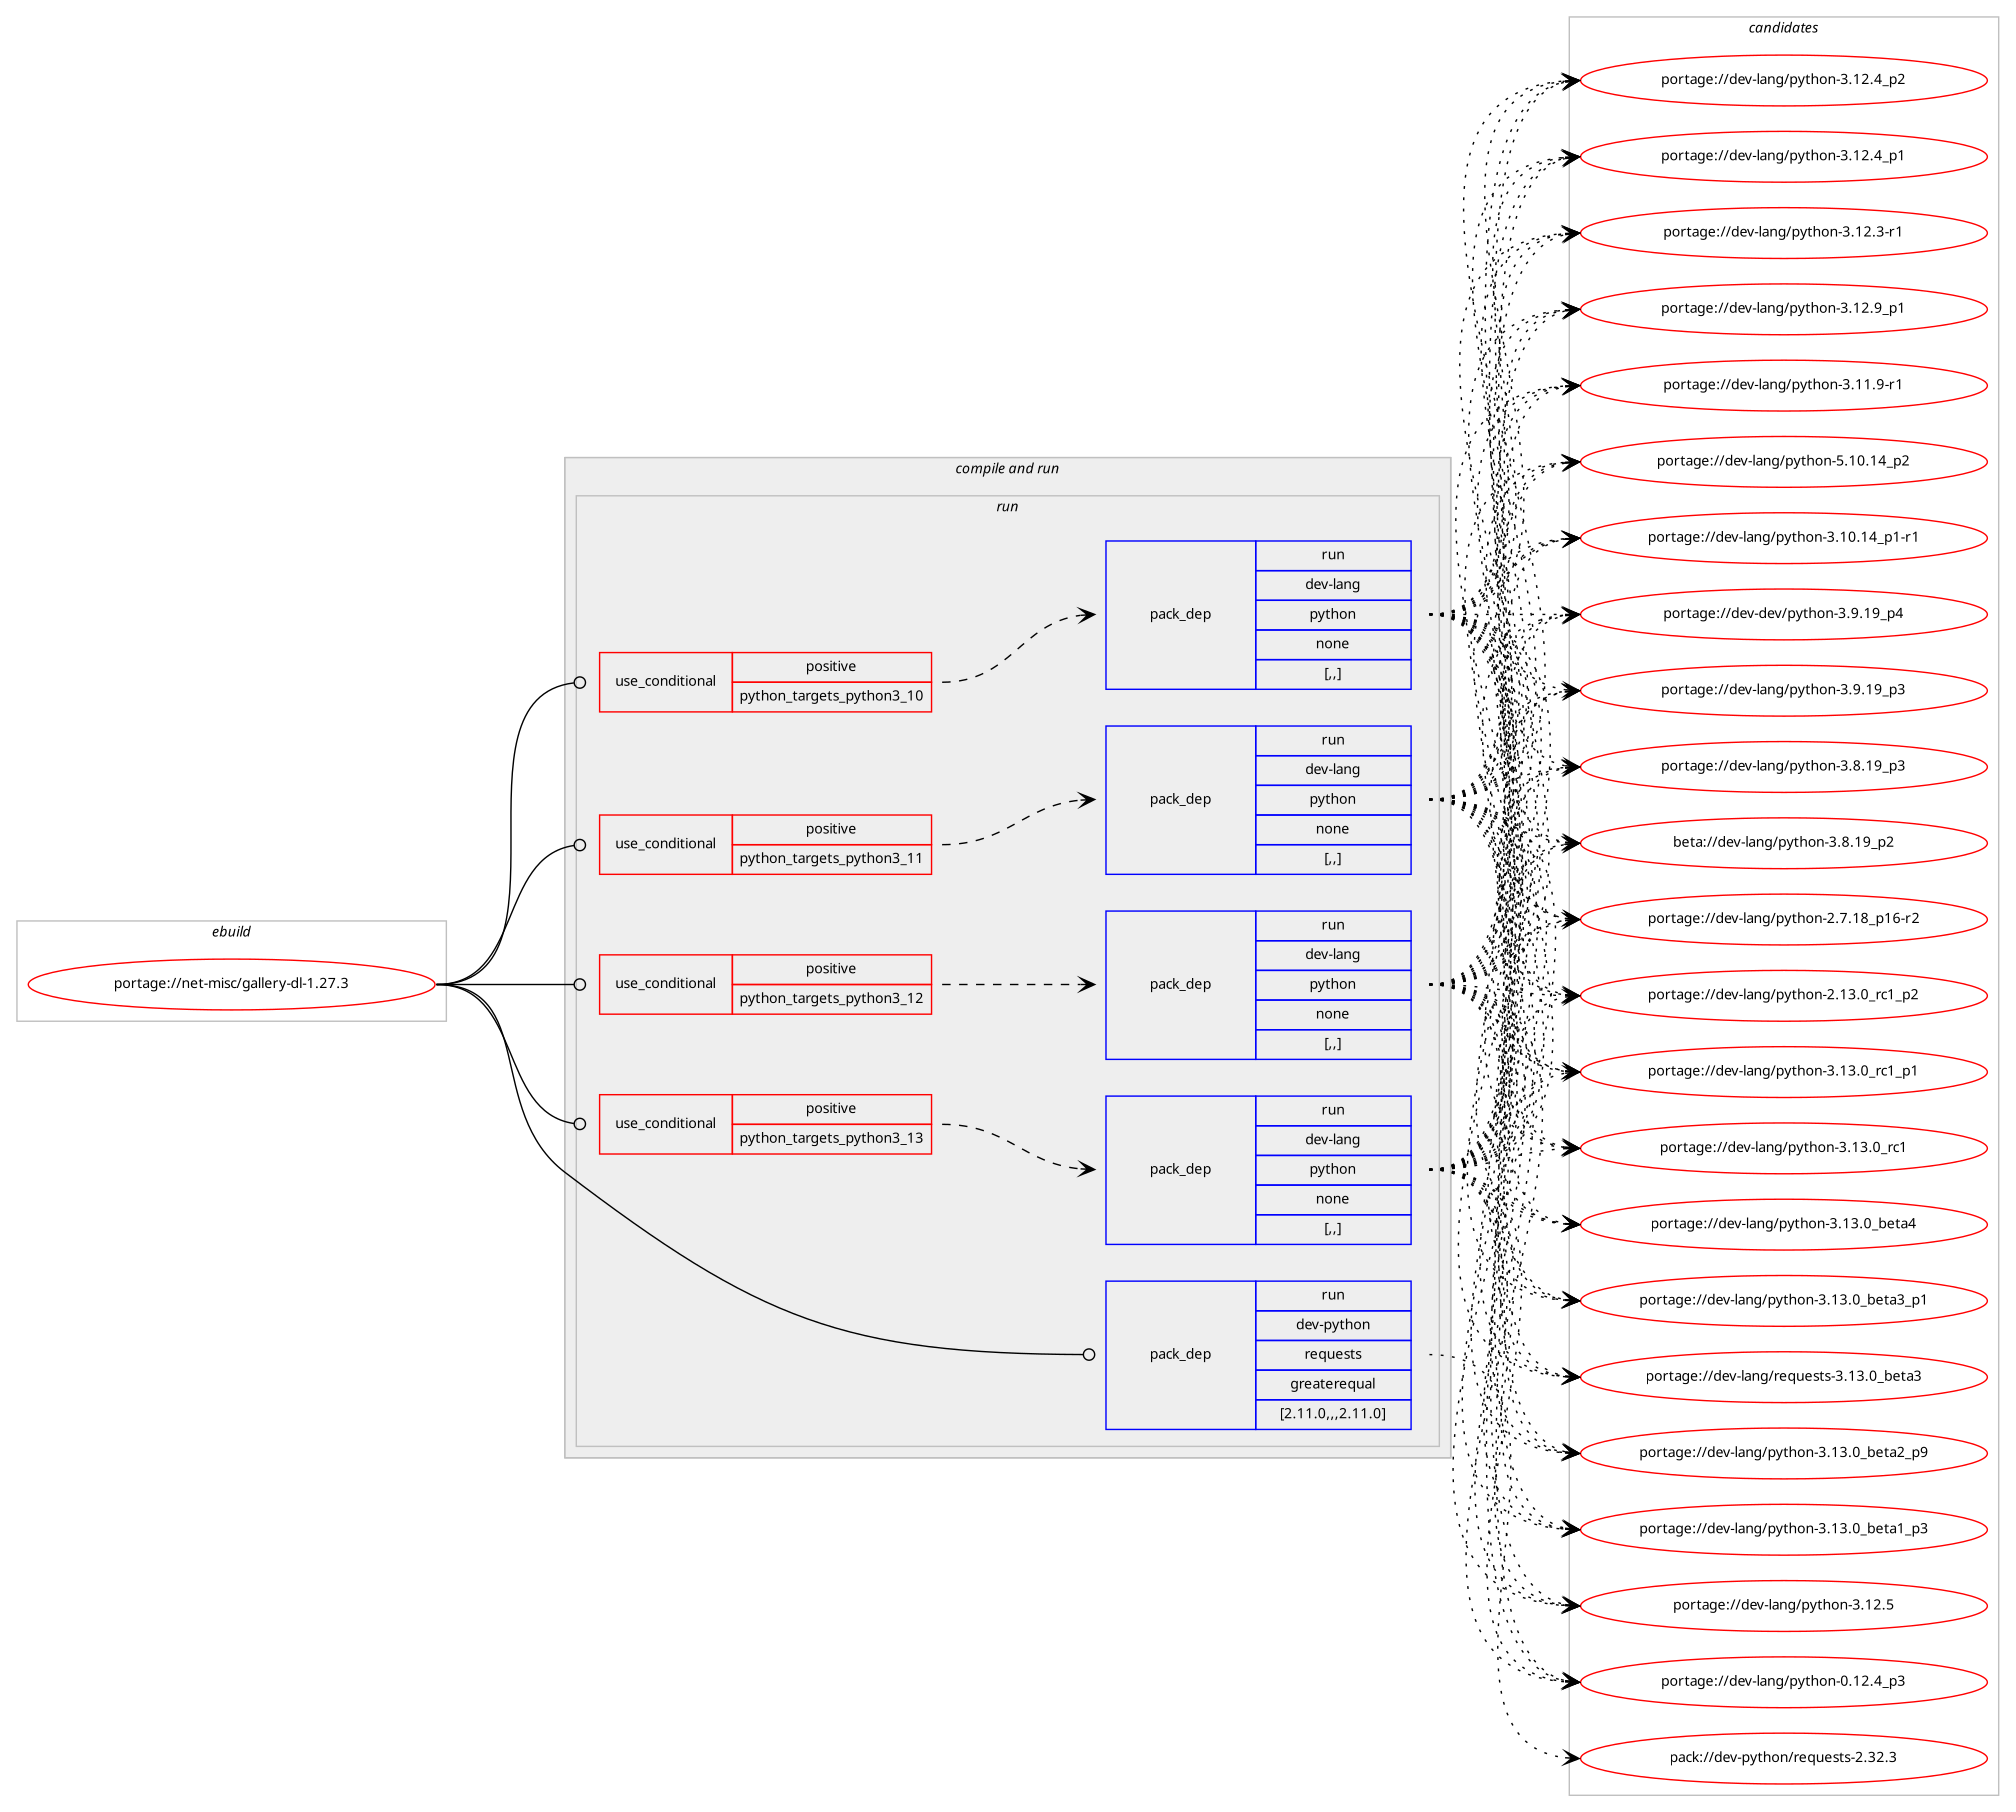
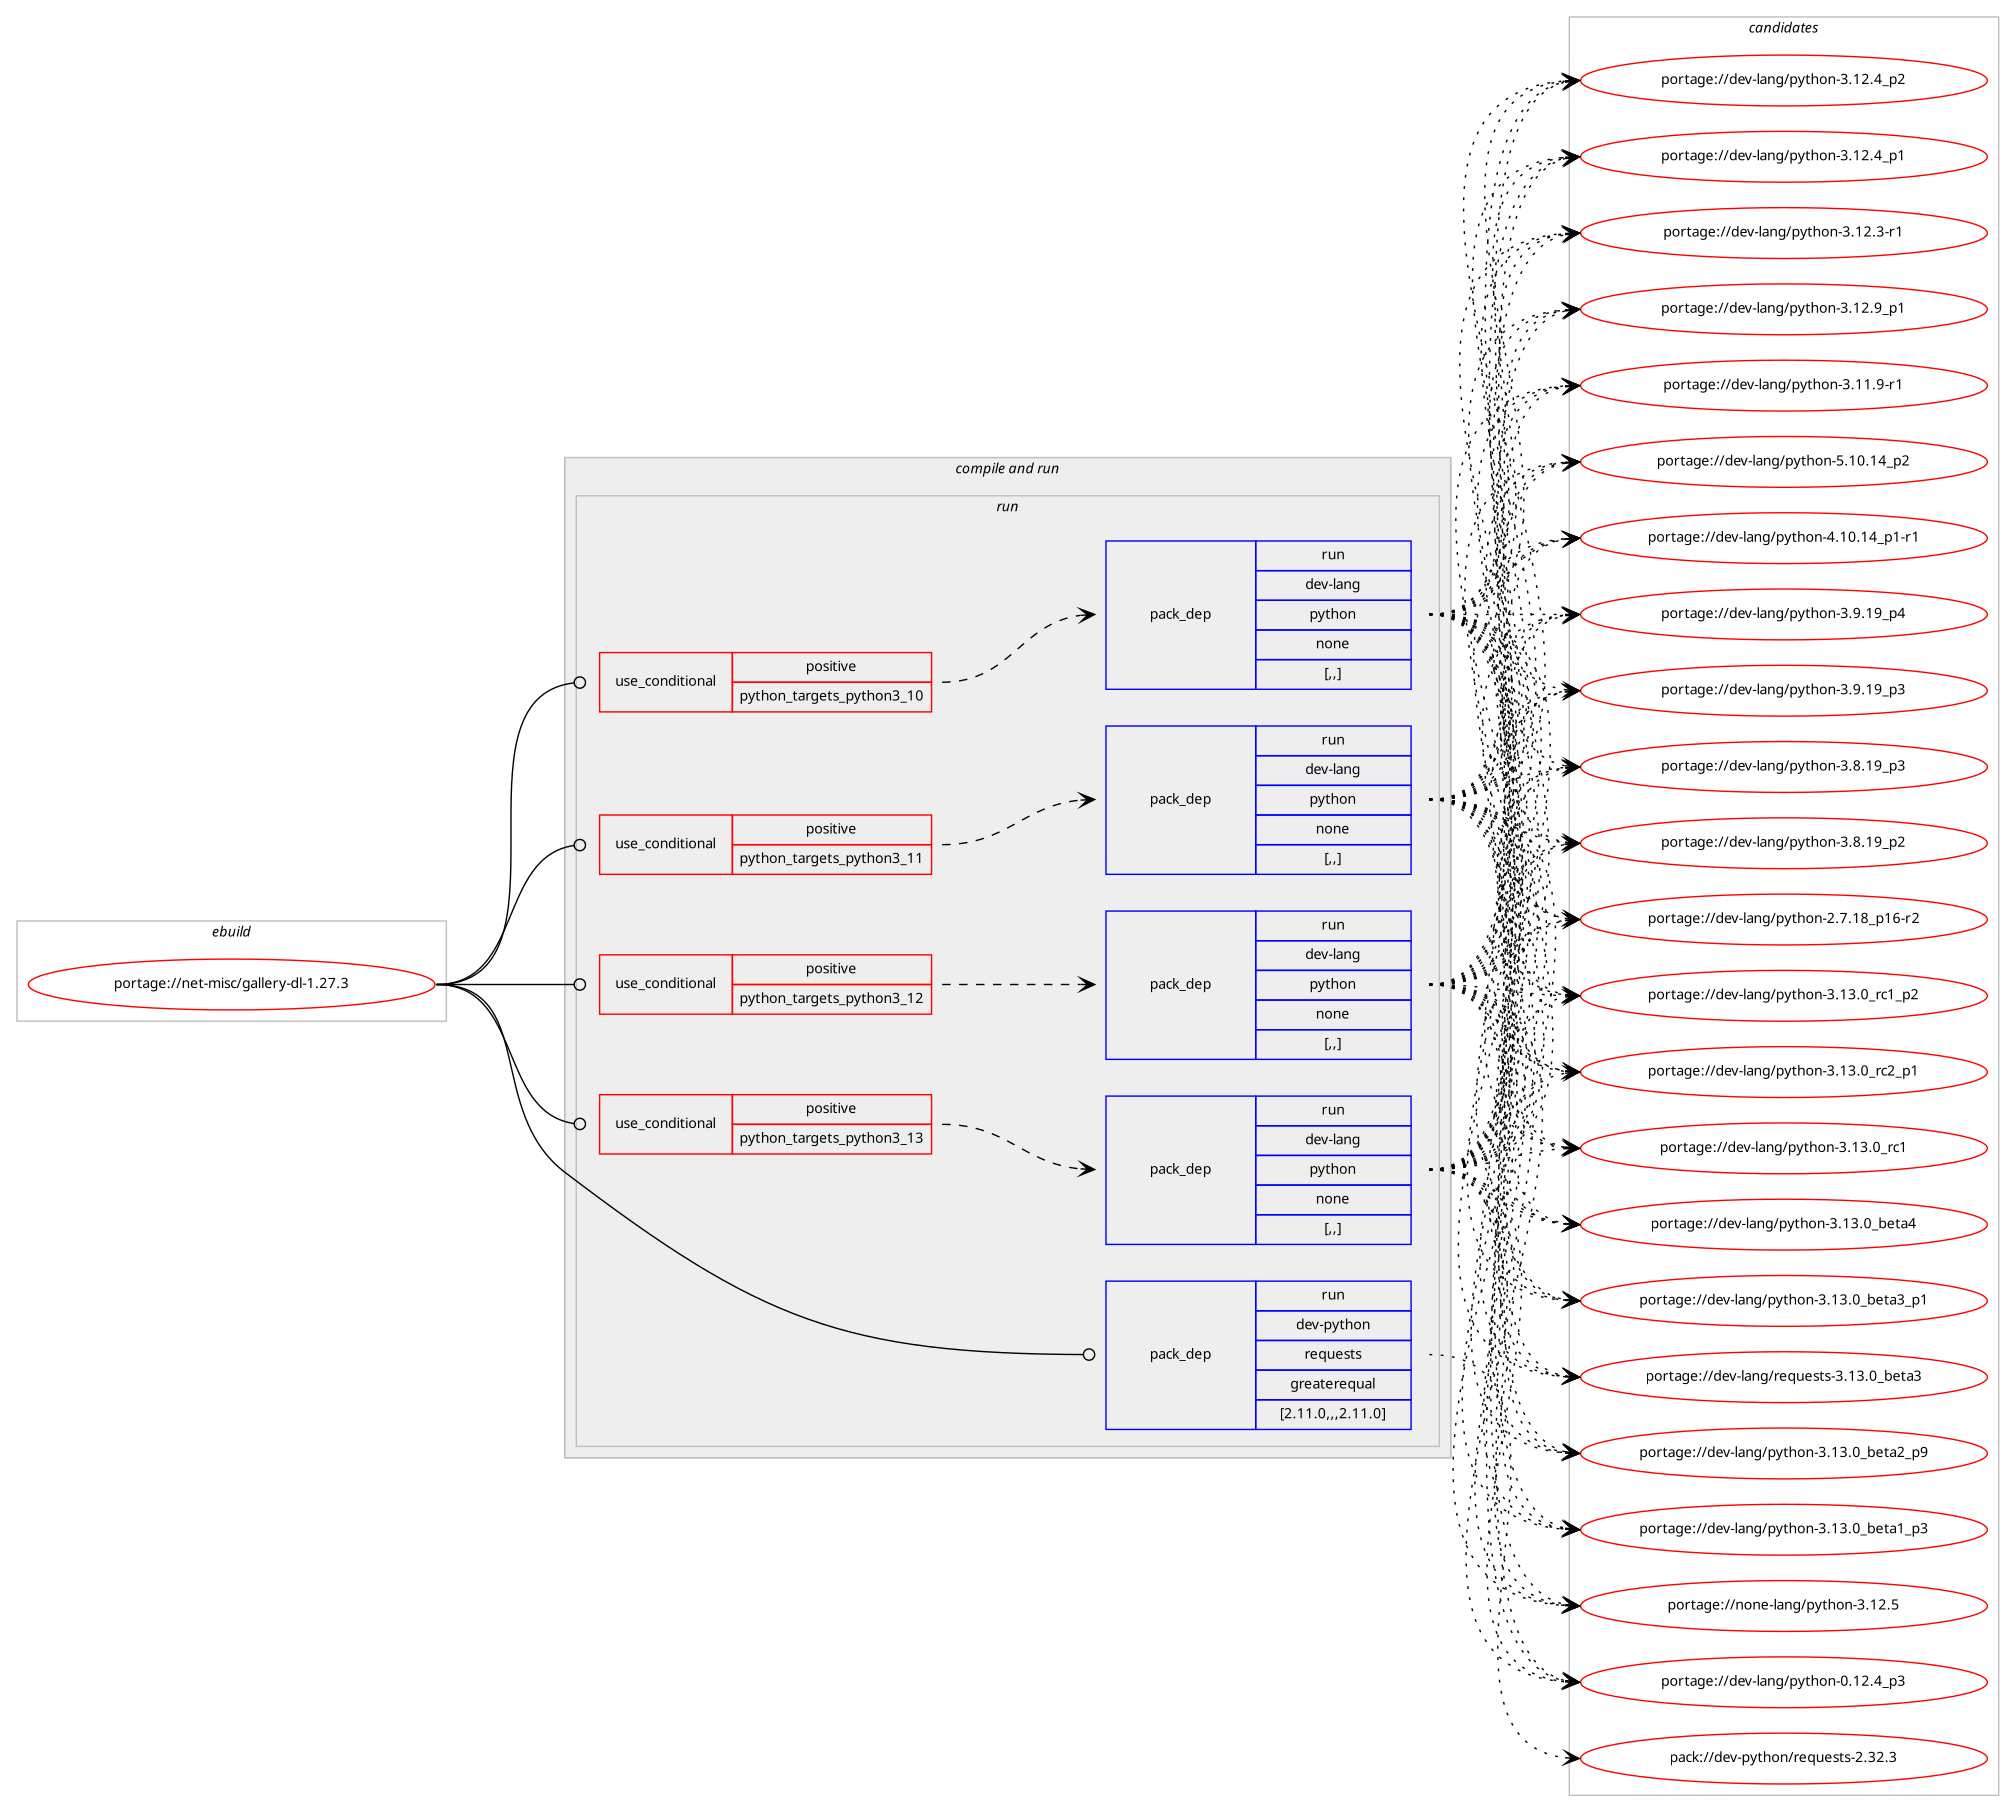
(1784, 538) -> (1784, 538)
(1784, 614) -> (1784, 614)
(1784, 843) -> (1784, 843)
(1784, 996) -> (1784, 996)
(1784, 1072) -> (1784, 1072)
(1784, 1606) -> (1784, 1606)
